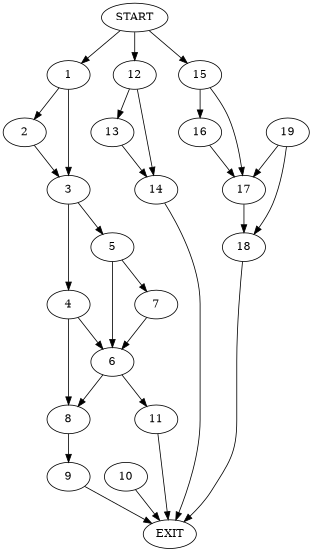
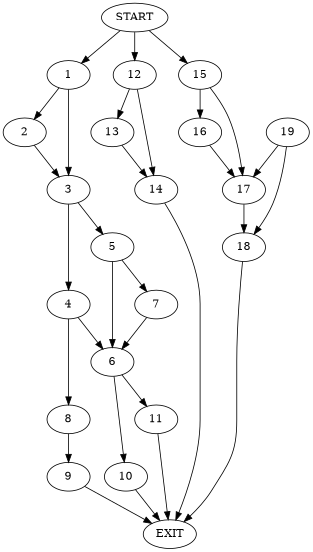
(93, 387) -> (119, 415)
